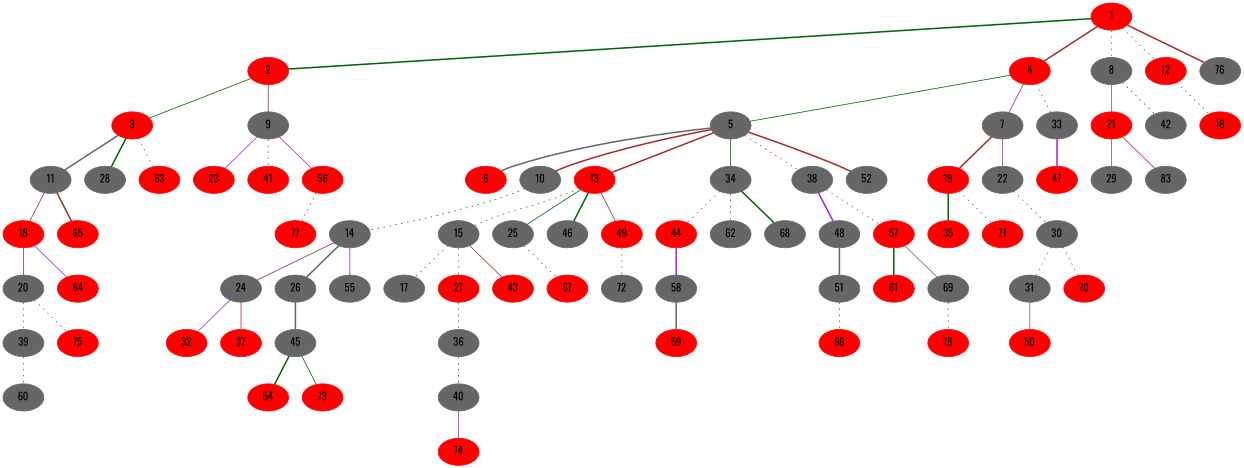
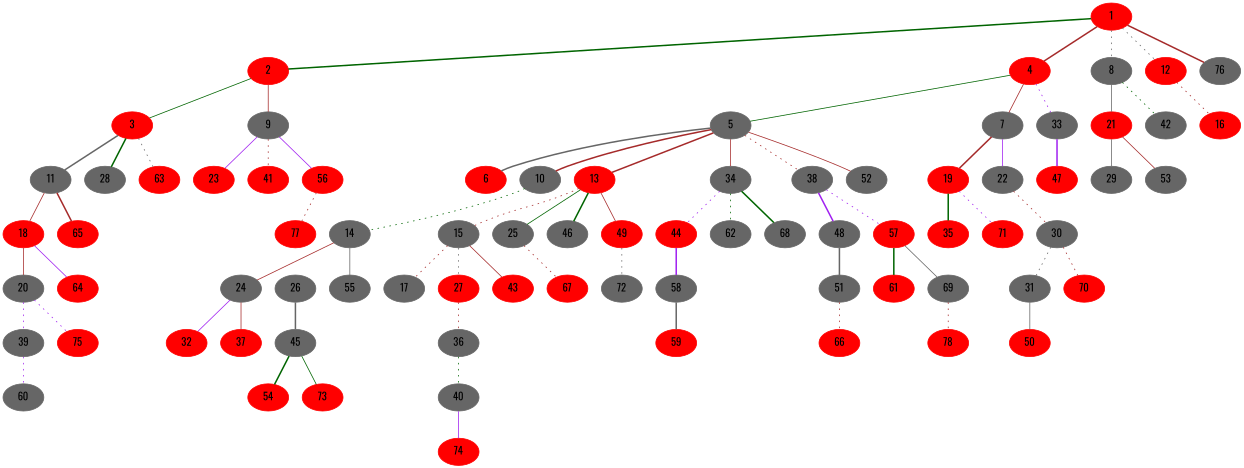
(800, 151) -> (800, 151)
(731, 153) -> (731, 153)
(1166, 180) -> (1166, 180)
(323, 261) -> none
(350, 261) -> (350, 261)
